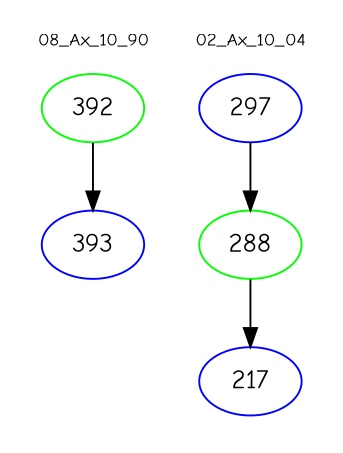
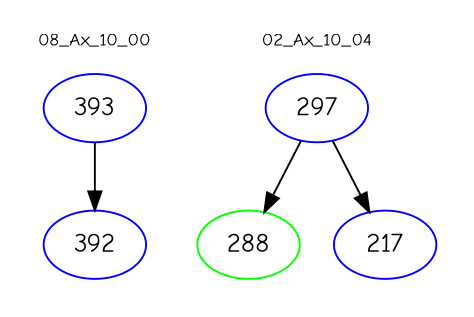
(94, 41) -> (95, 41)
(93, 108) -> (95, 245)
(93, 167) -> (95, 167)
(250, 304) -> (347, 168)
